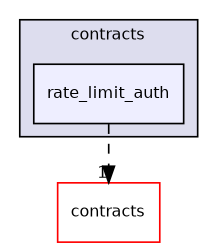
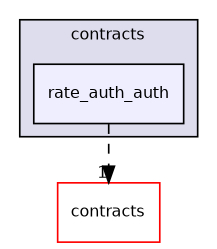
(109, 94) -> (109, 94)
